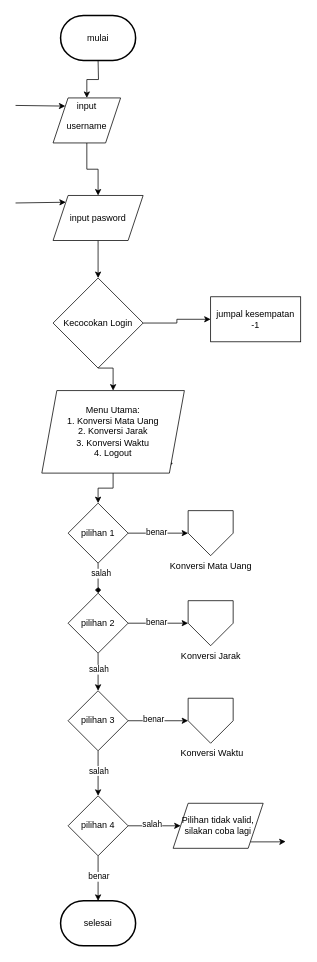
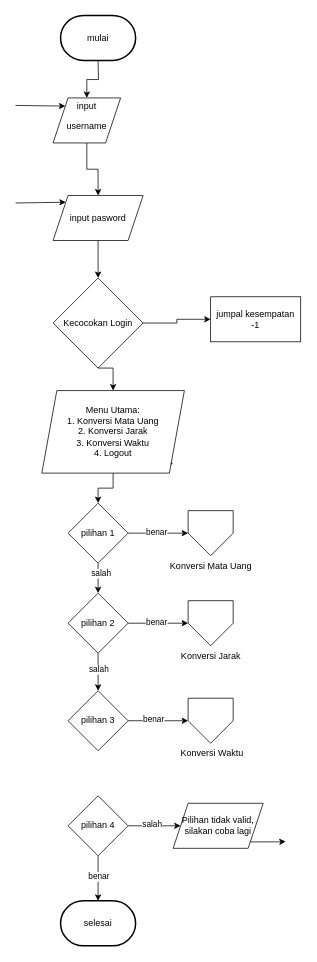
(98, 586) -> (98, 586)
(98, 769) -> none
